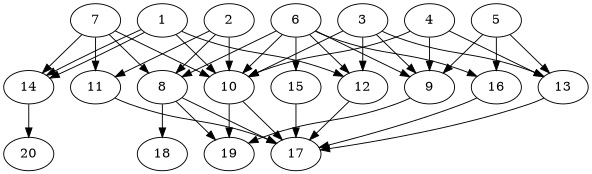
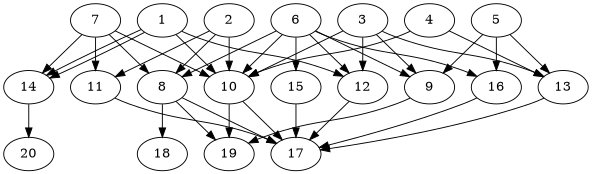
(430, 53) -> none
